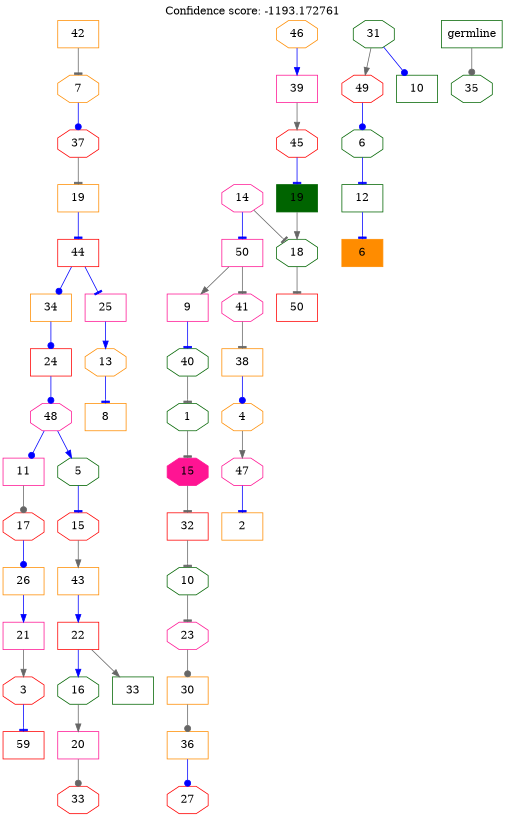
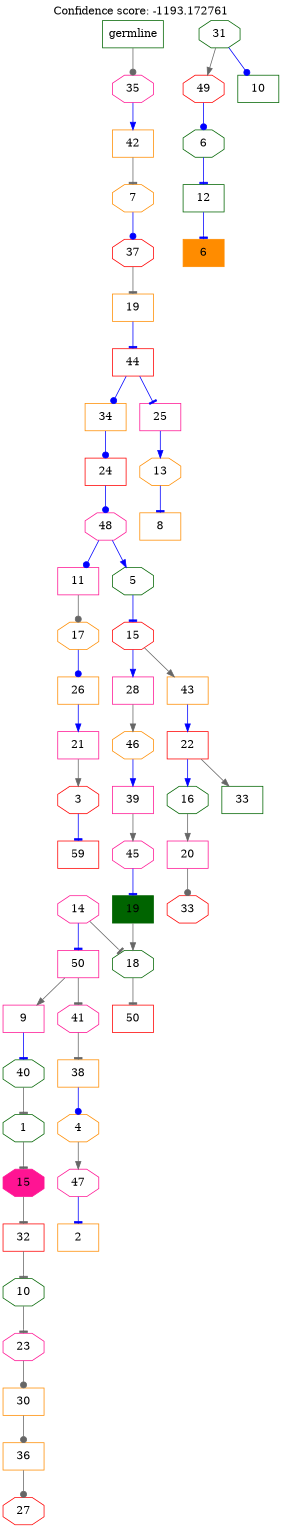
(472, 89) -> (133, 89)
none -> (133, 113)
(297, 144) -> (133, 855)
(24, 526) -> (78, 636)
none -> (133, 691)
(188, 770) -> (24, 1481)
